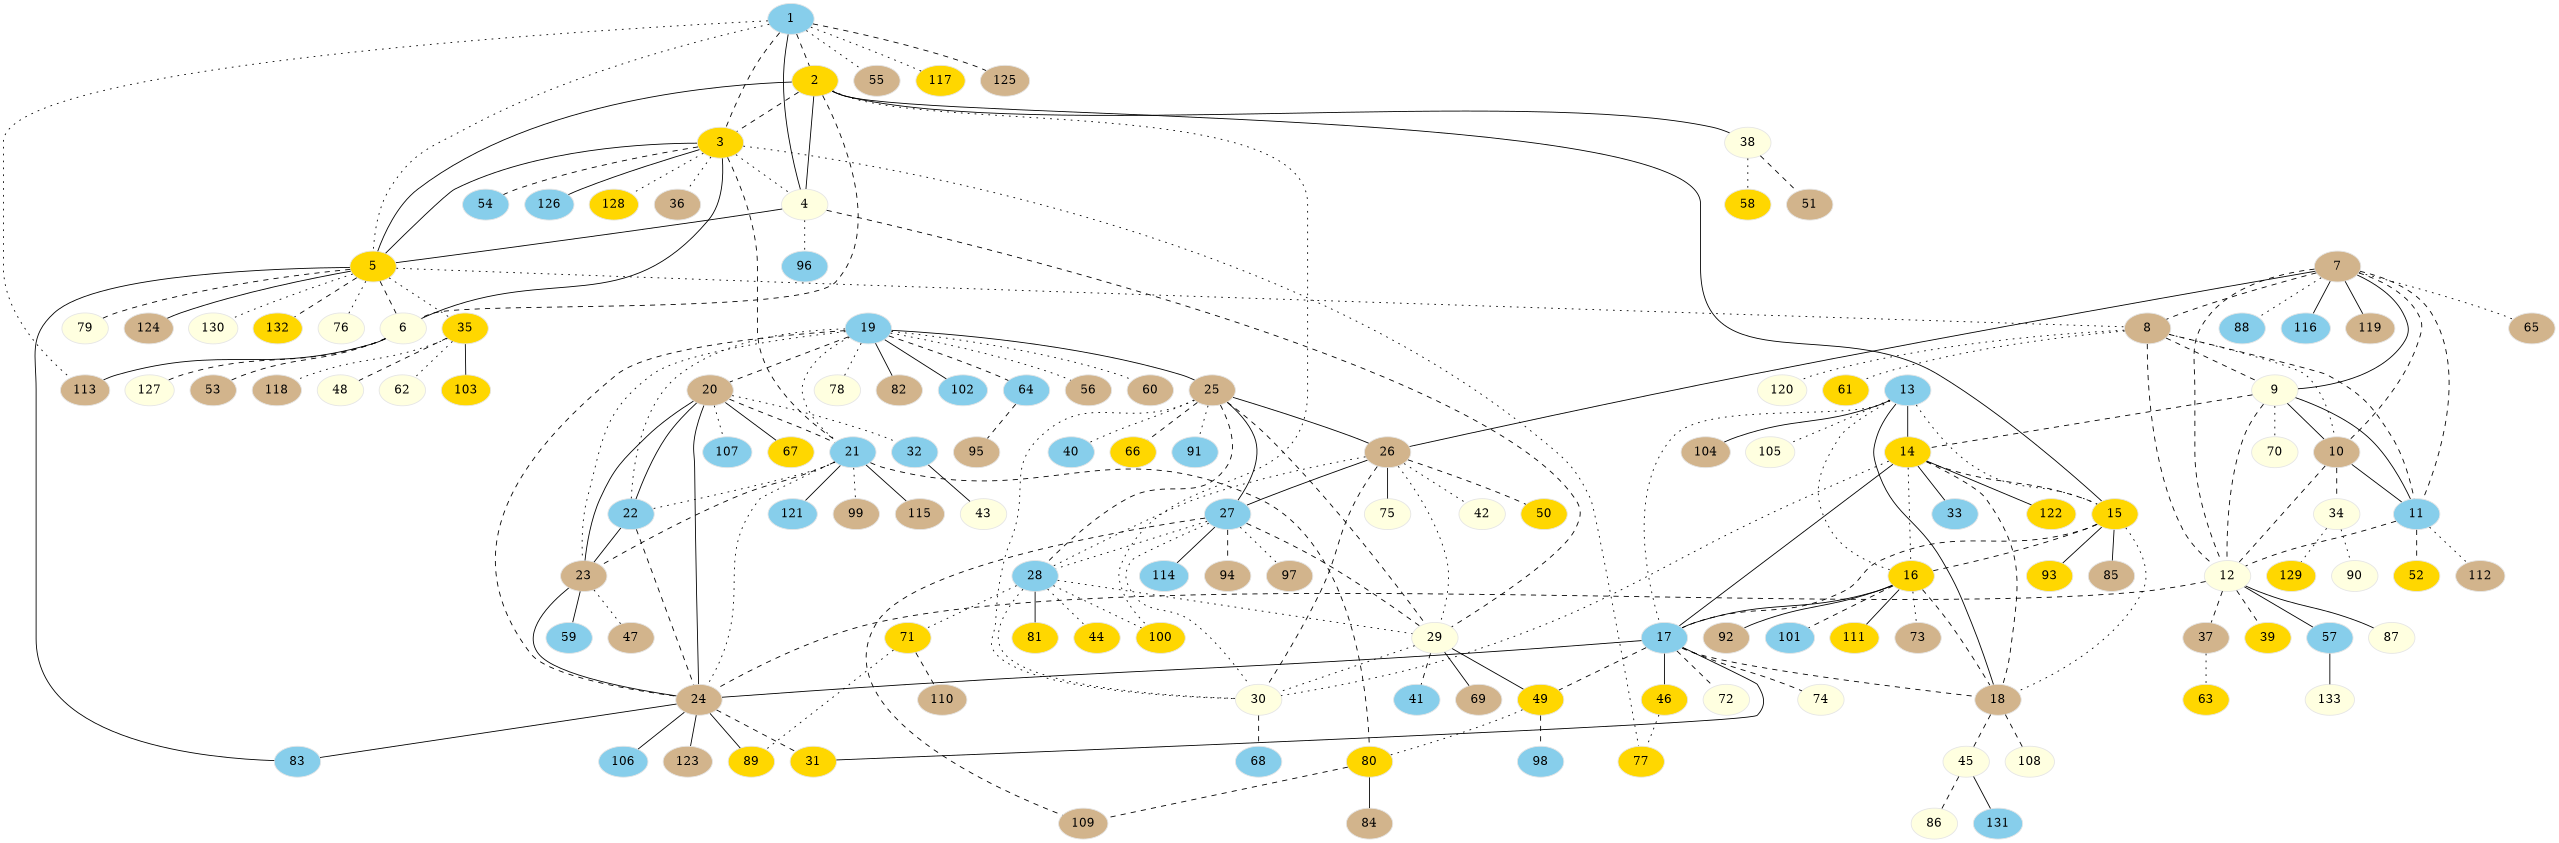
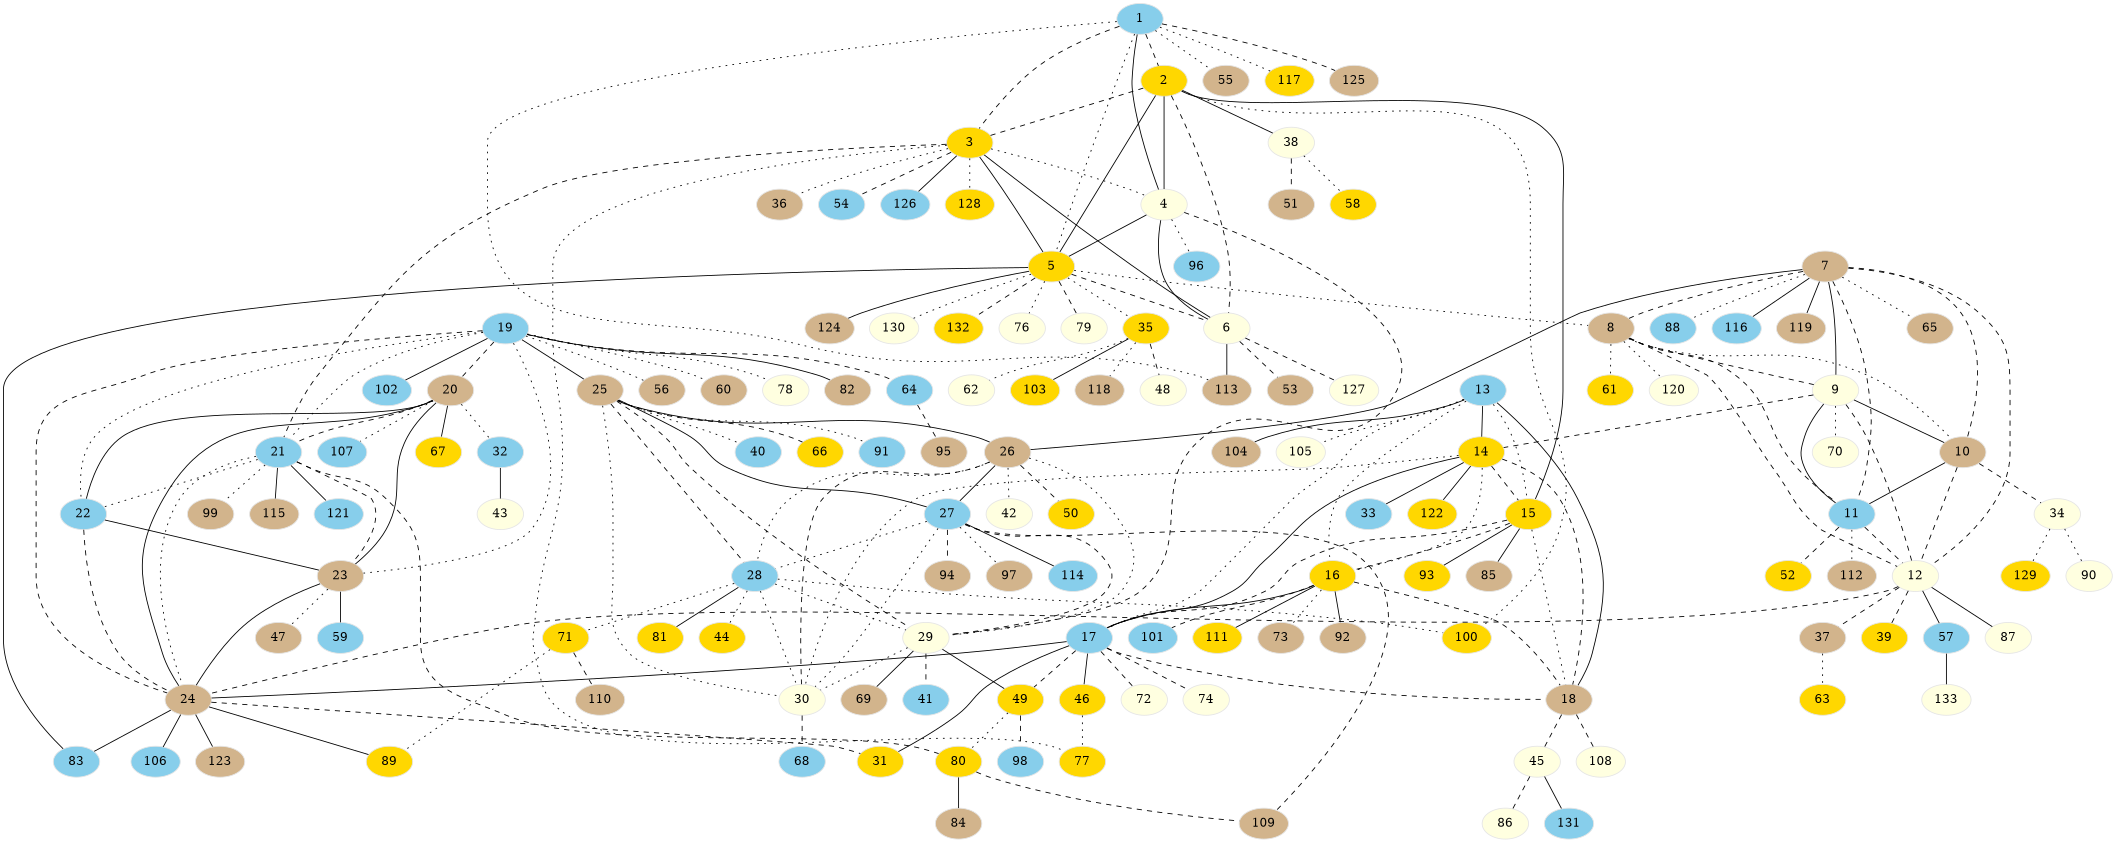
none -> (1163, 276)
(1388, 514) -> none
